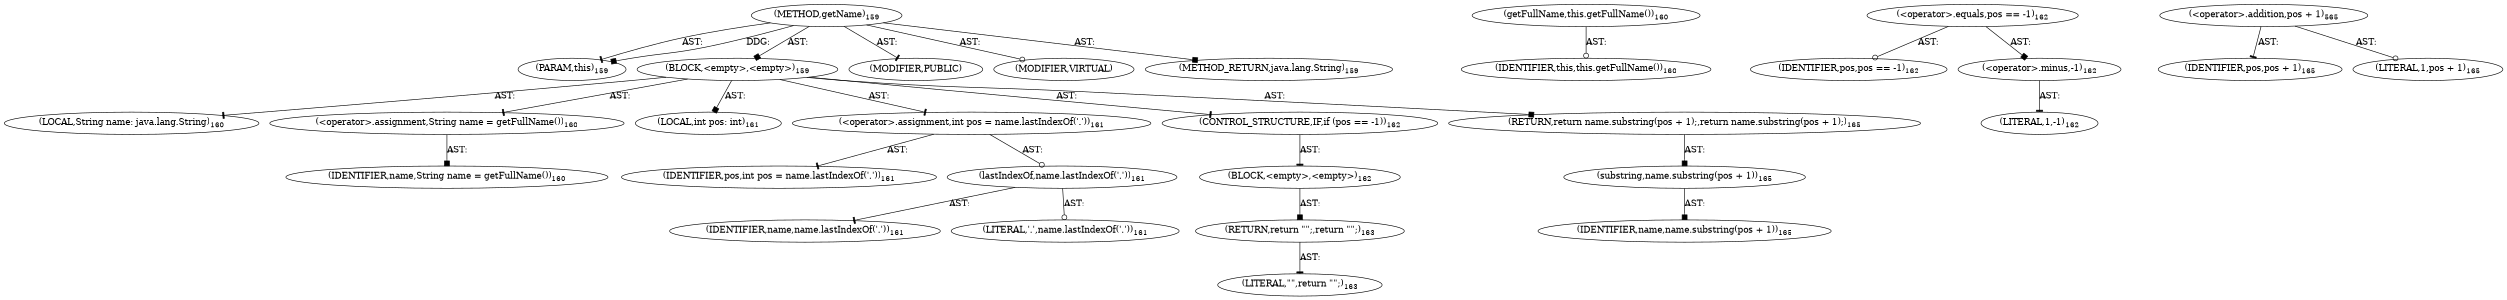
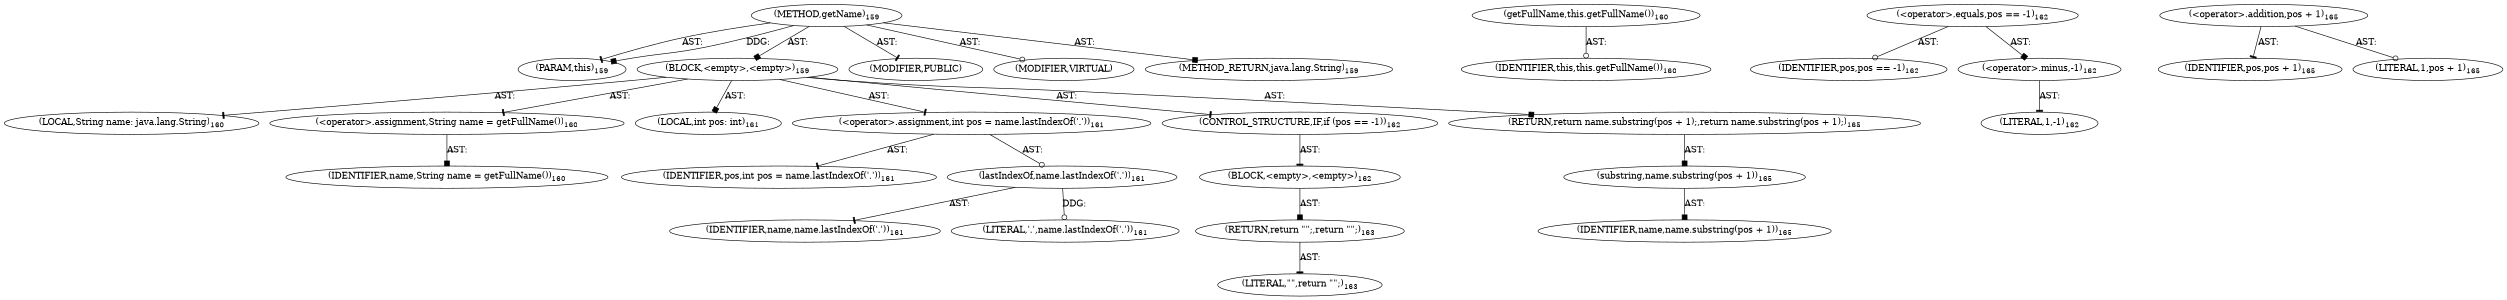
(2332, 15) -> (2332, 15)
(1076, 204) -> (1076, 204)
